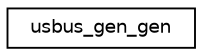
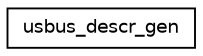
(101, 28) -> (101, 28)
